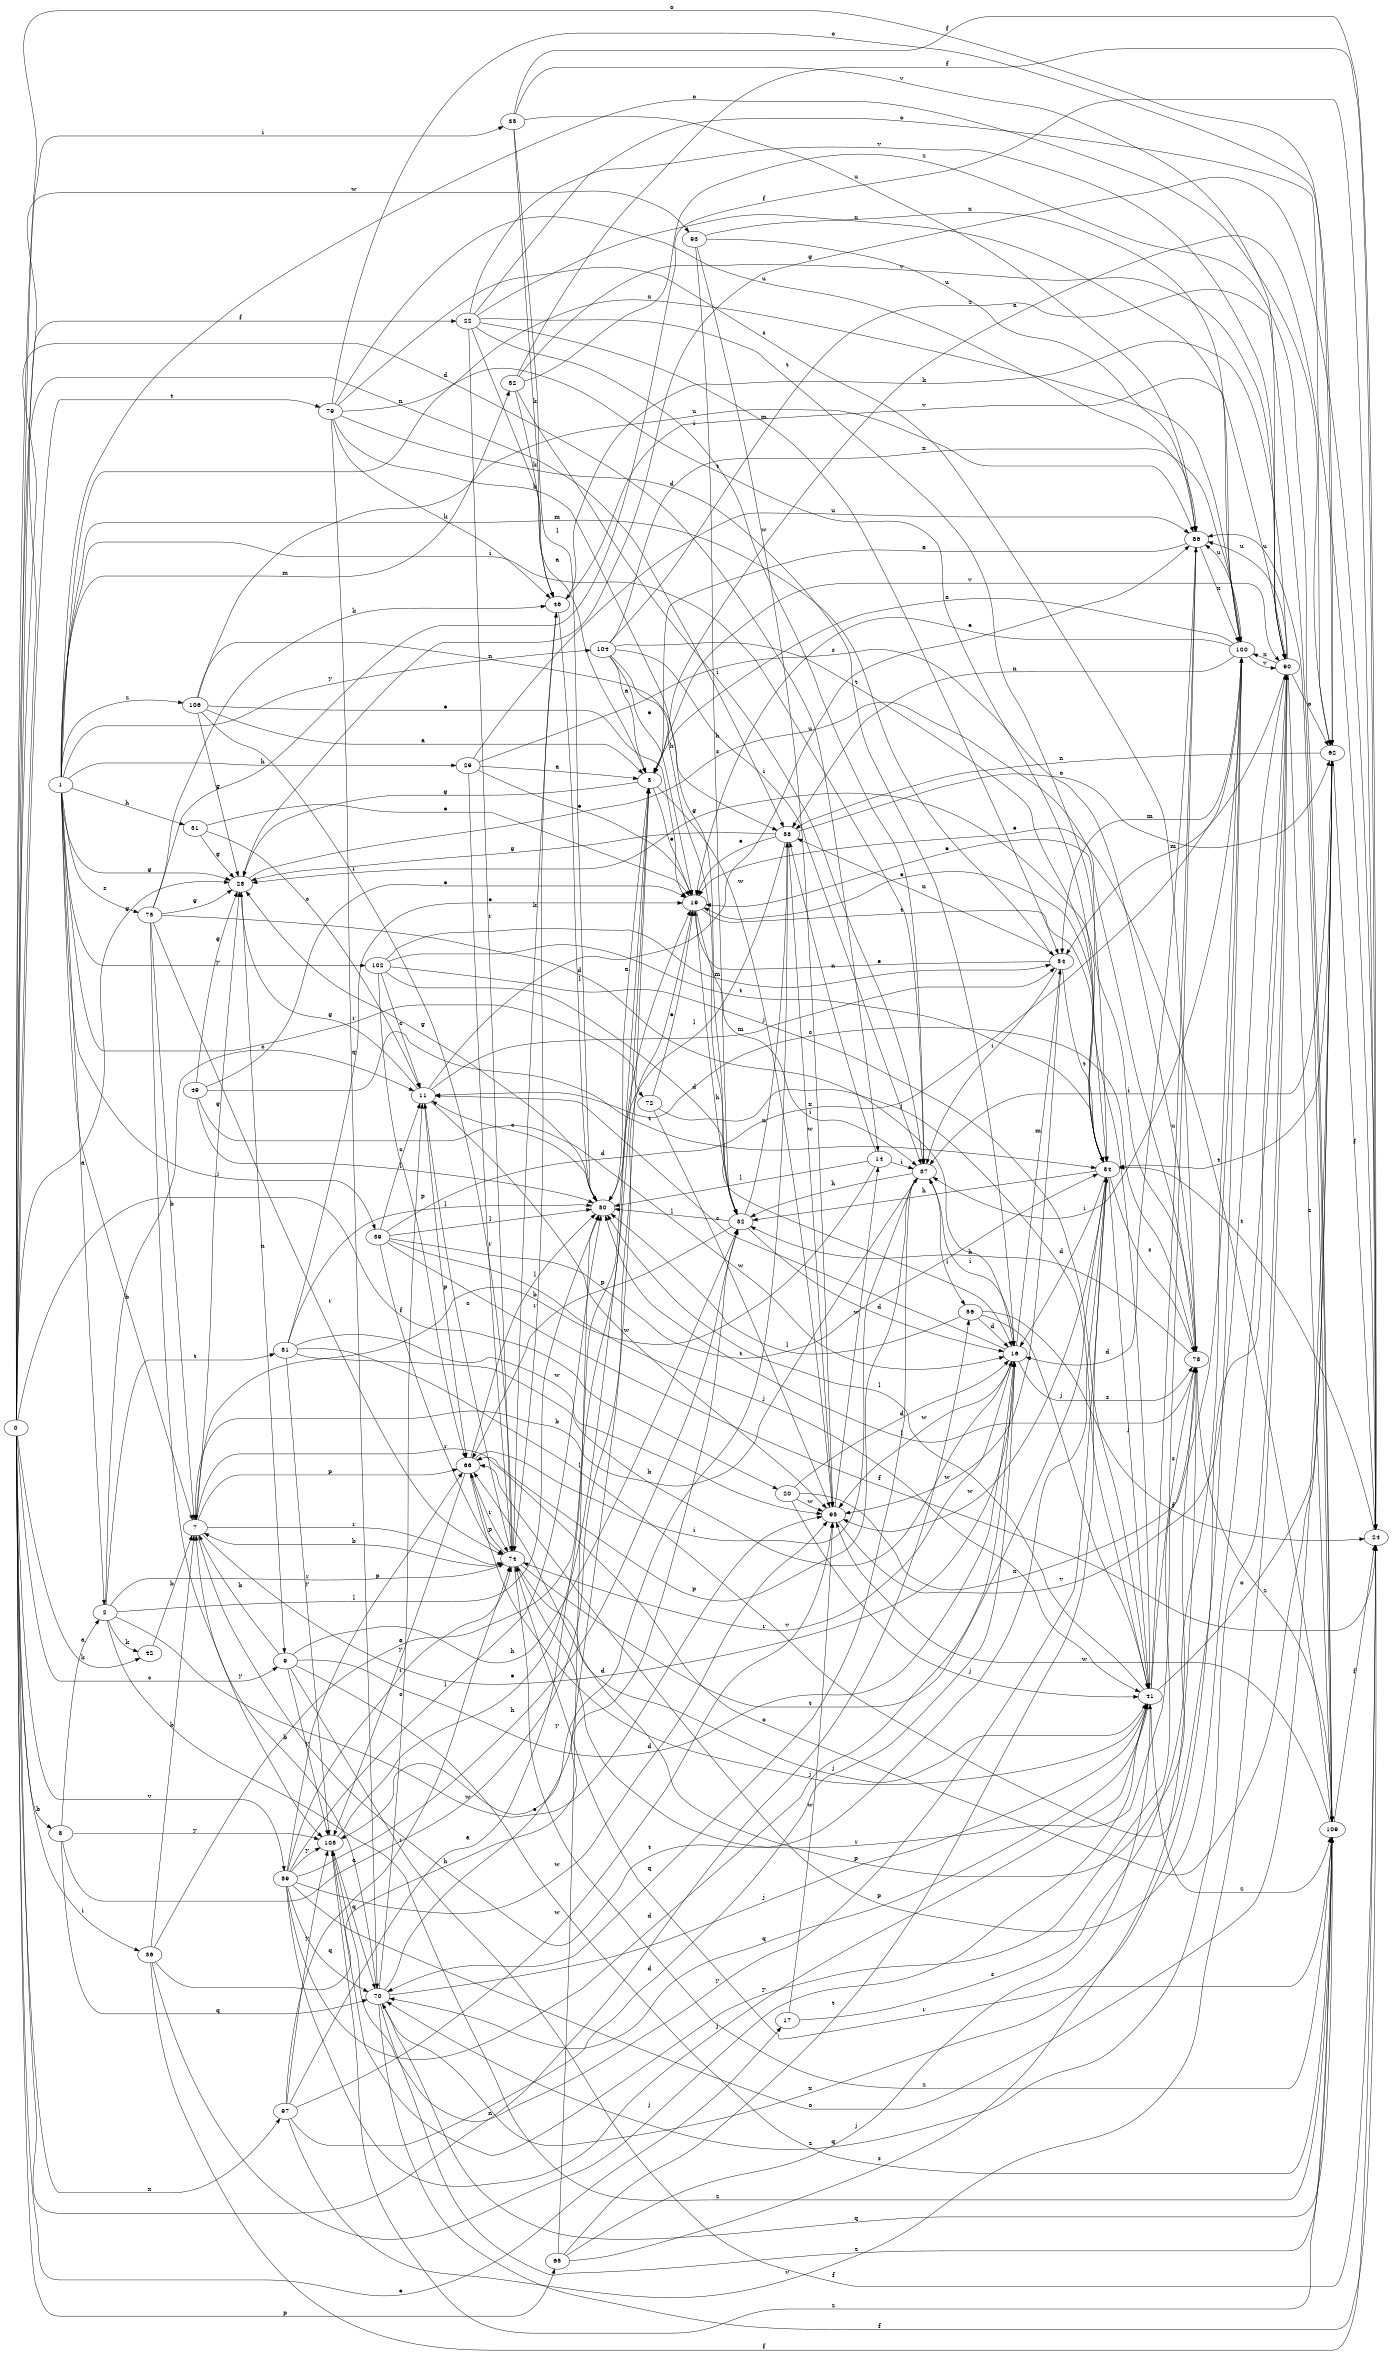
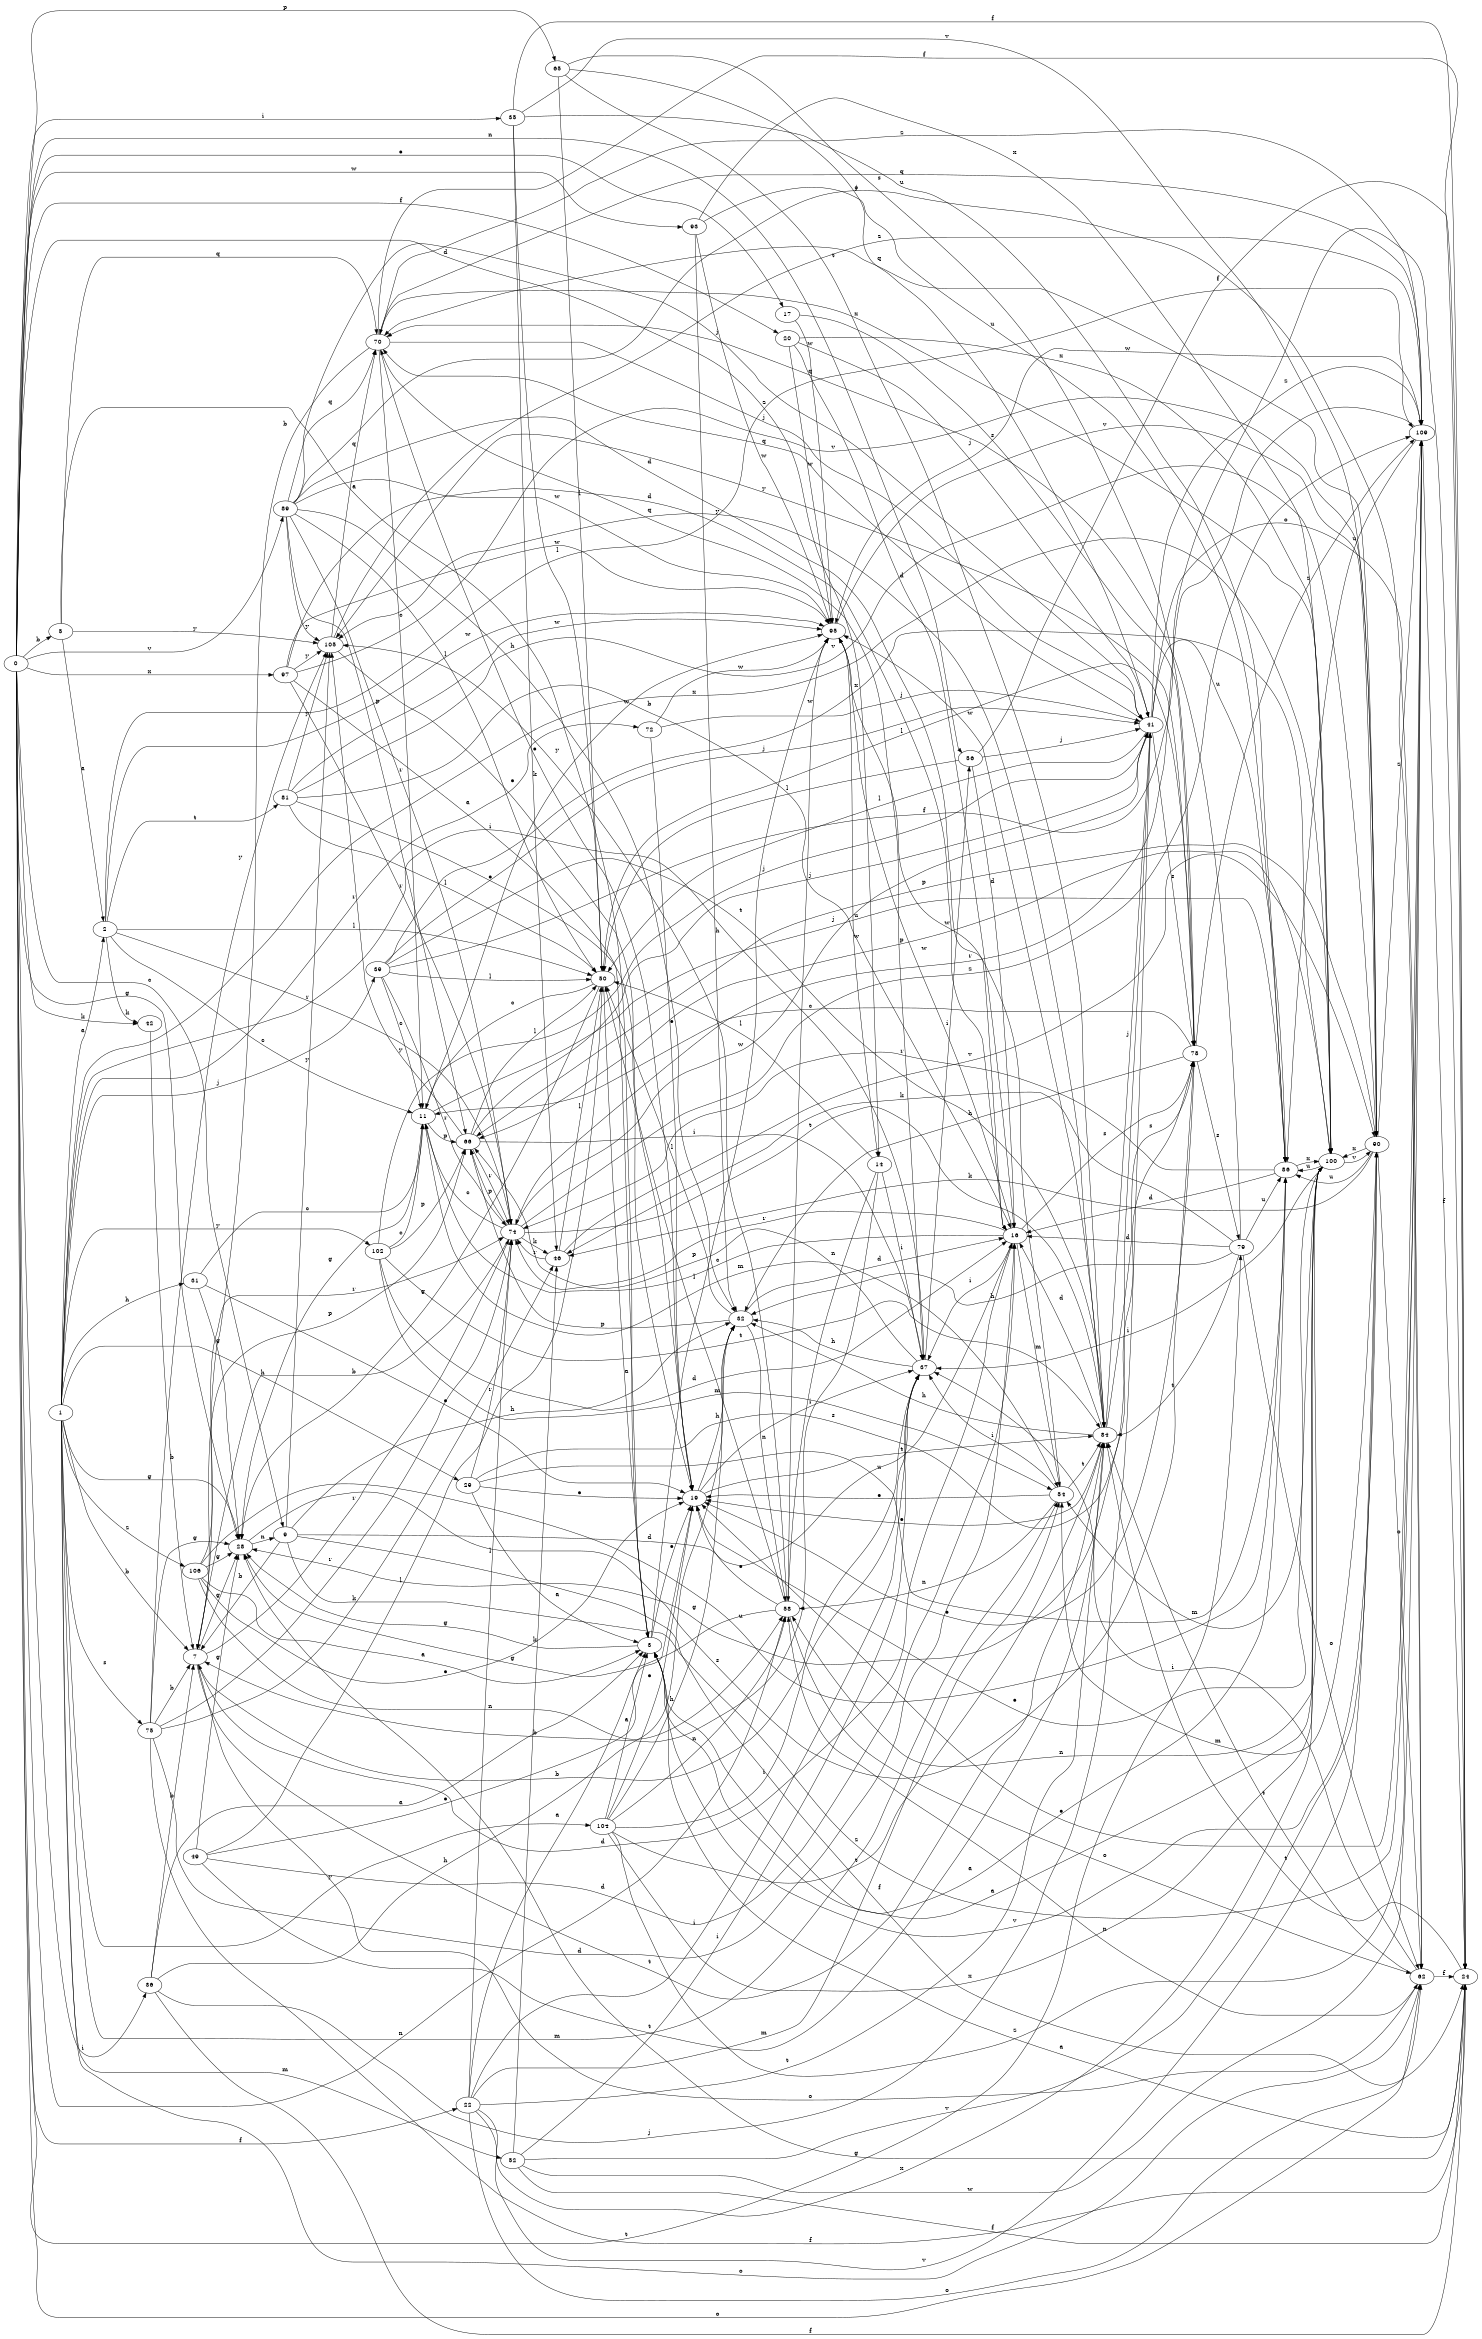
(924, 156) -> (970, 2189)
(1015, 559) -> (1218, 1148)
(490, 916) -> (490, 1551)
none -> (714, 1734)
